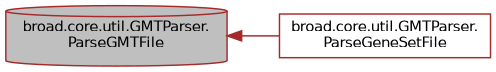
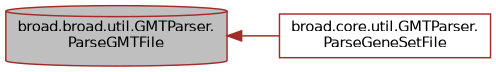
(116, 36) -> (116, 36)
